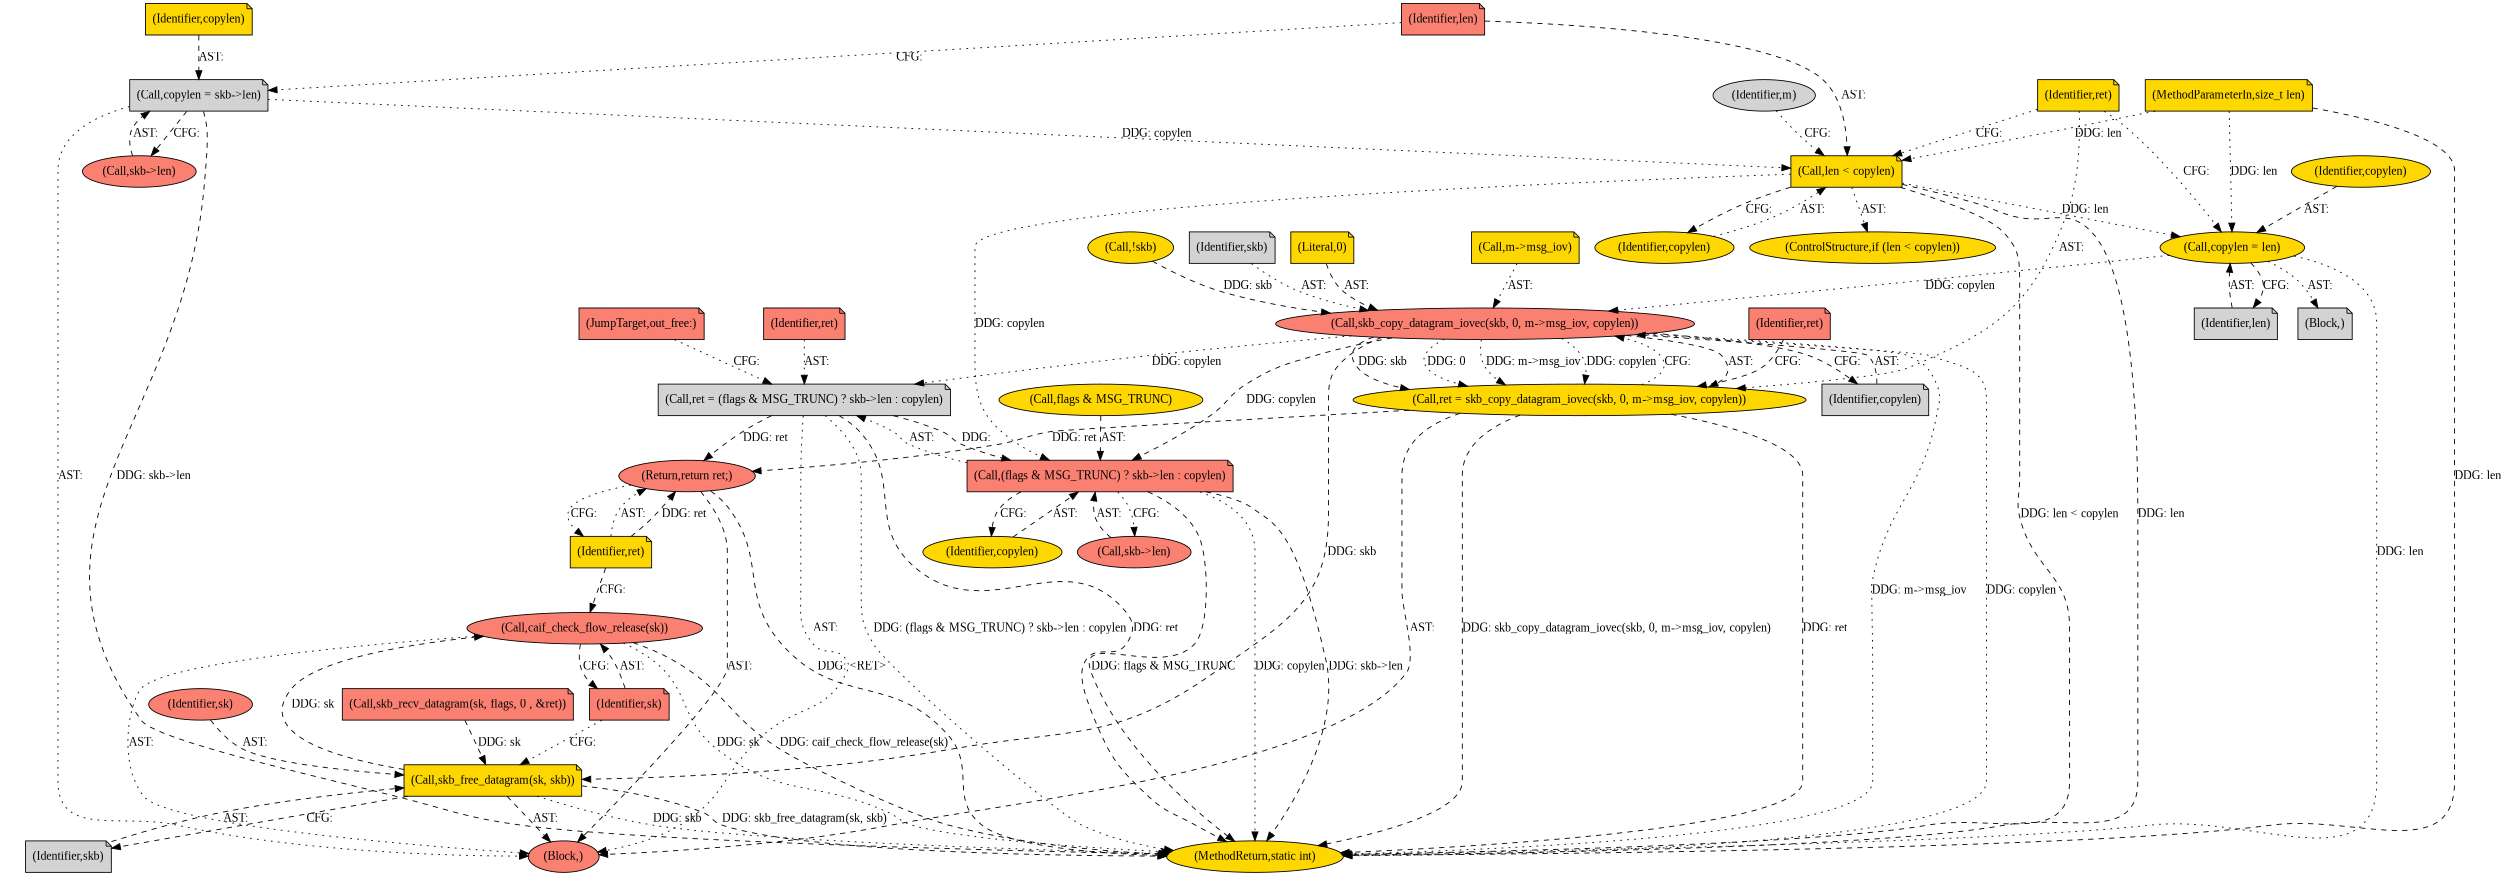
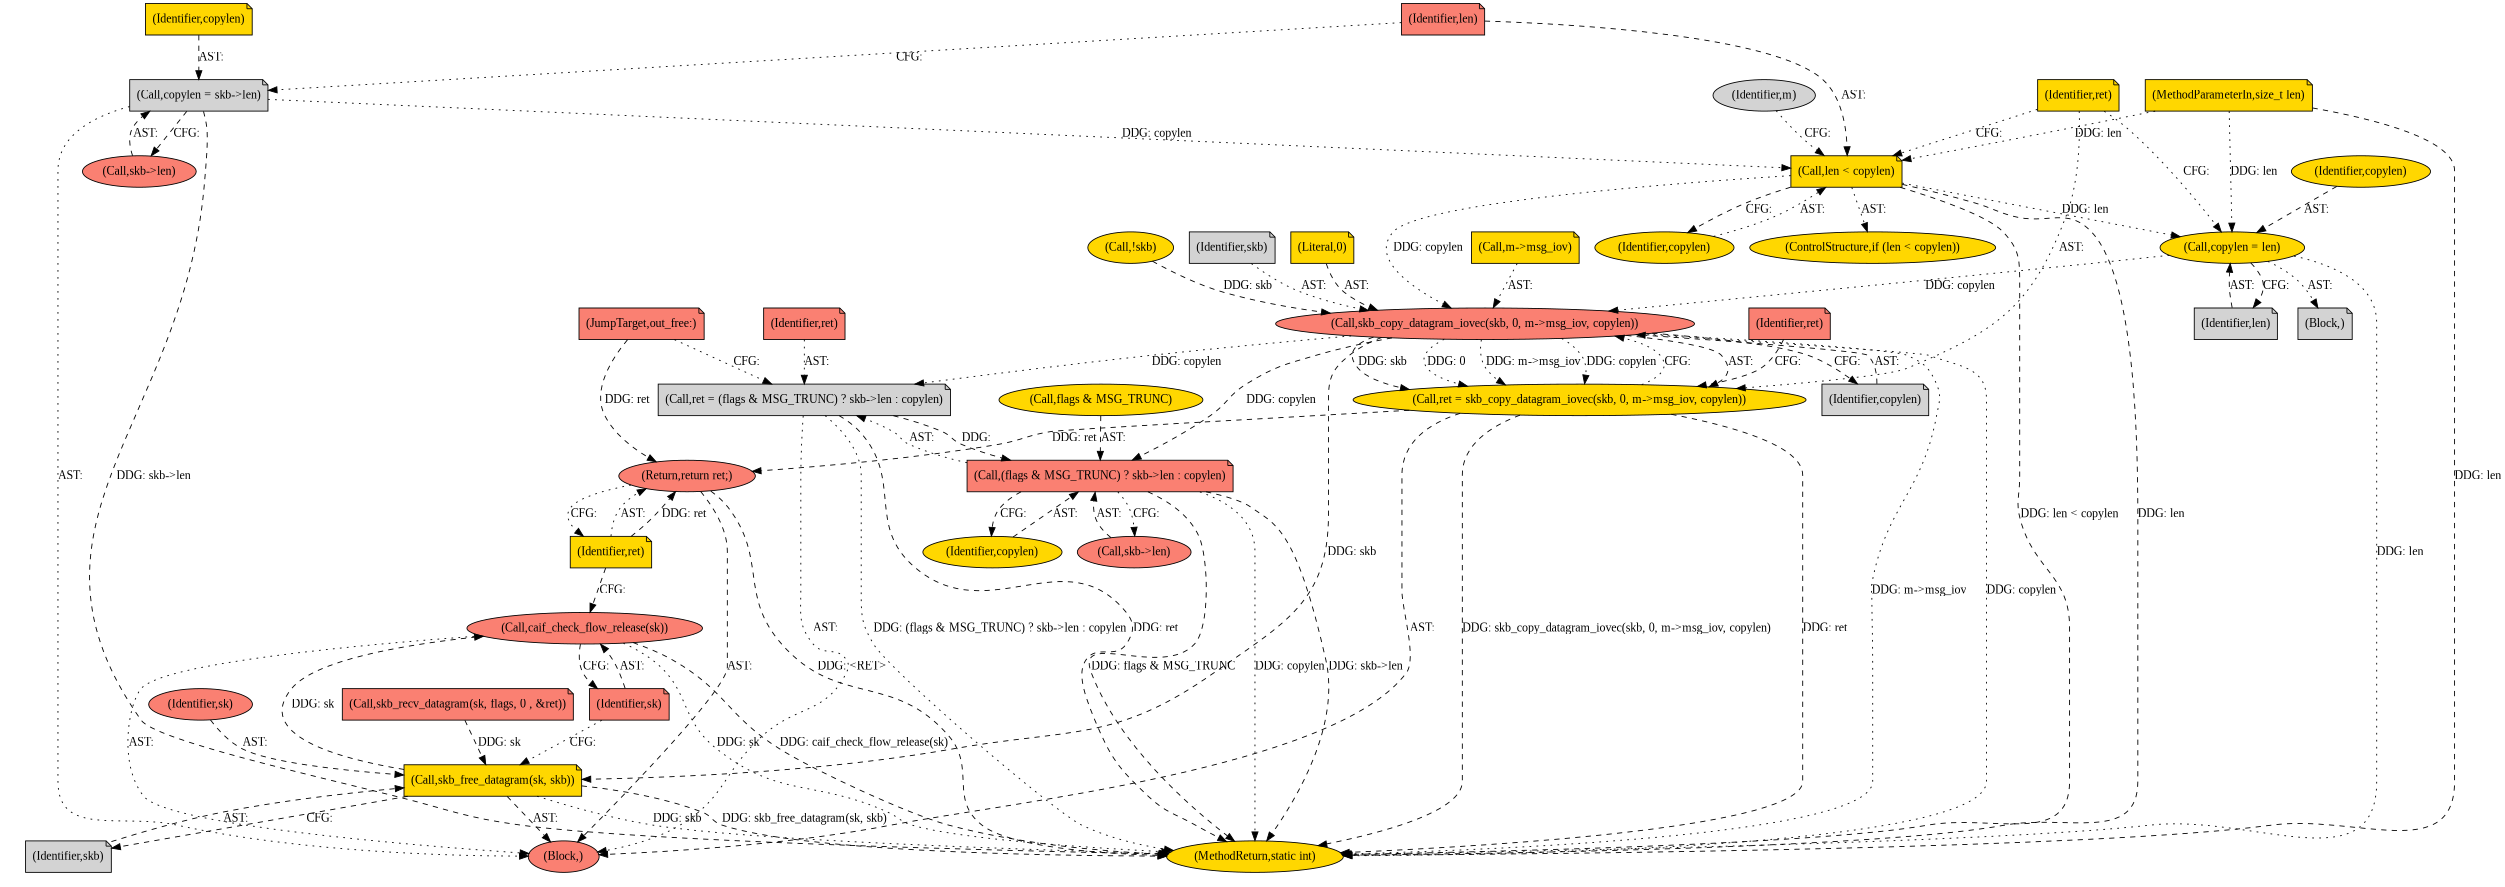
(1260, 201) -> (1540, 198)
(740, 433) -> (601, 405)
